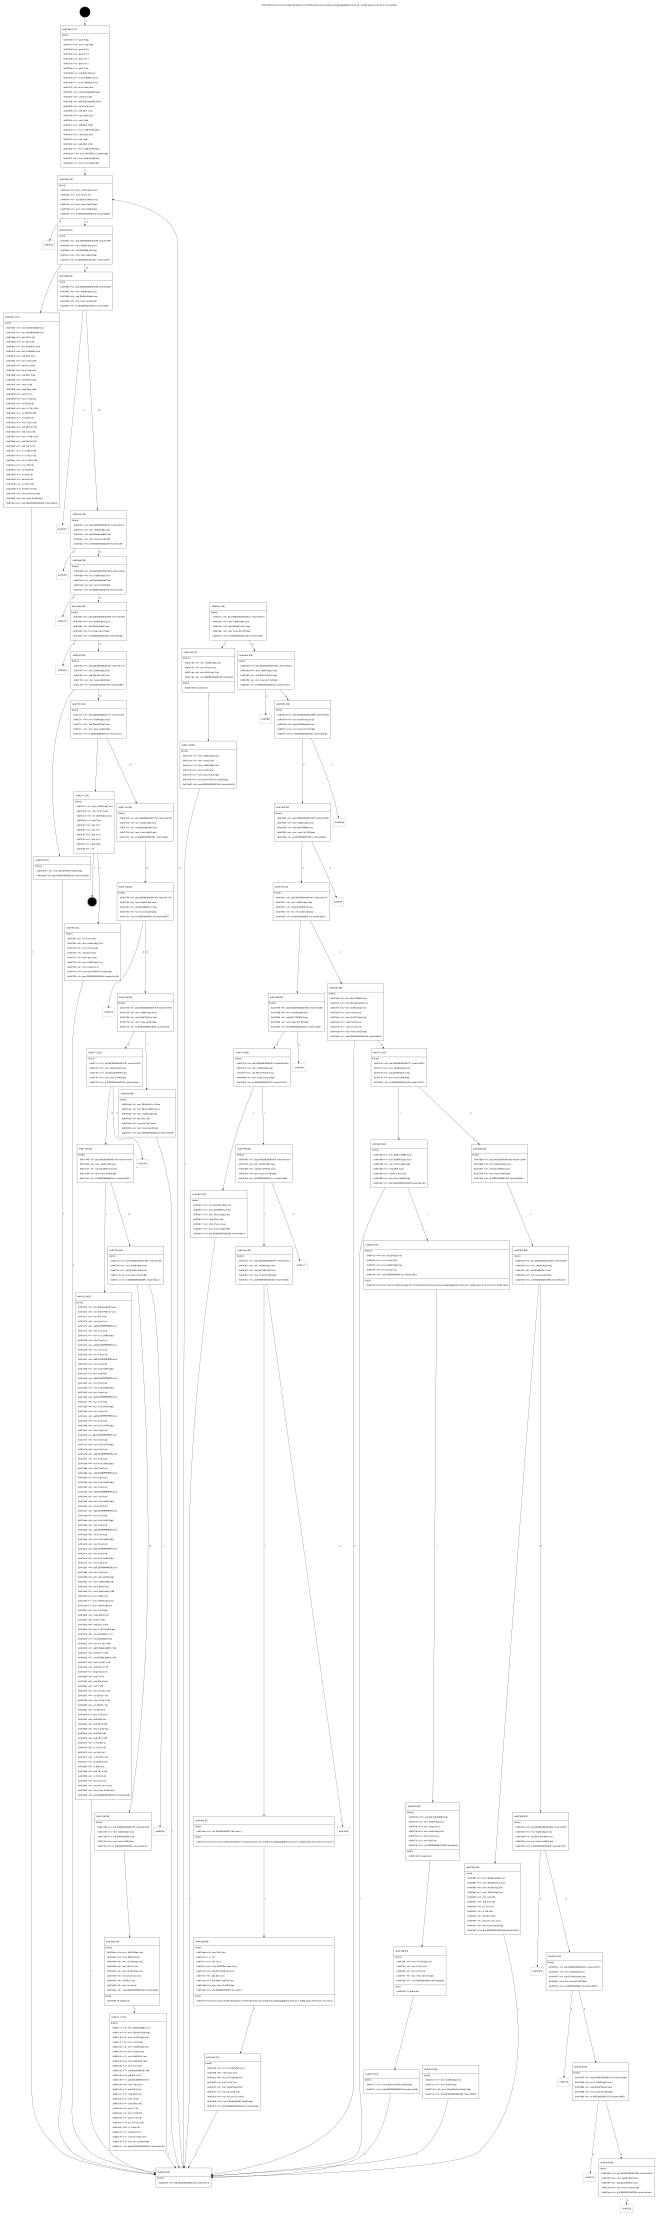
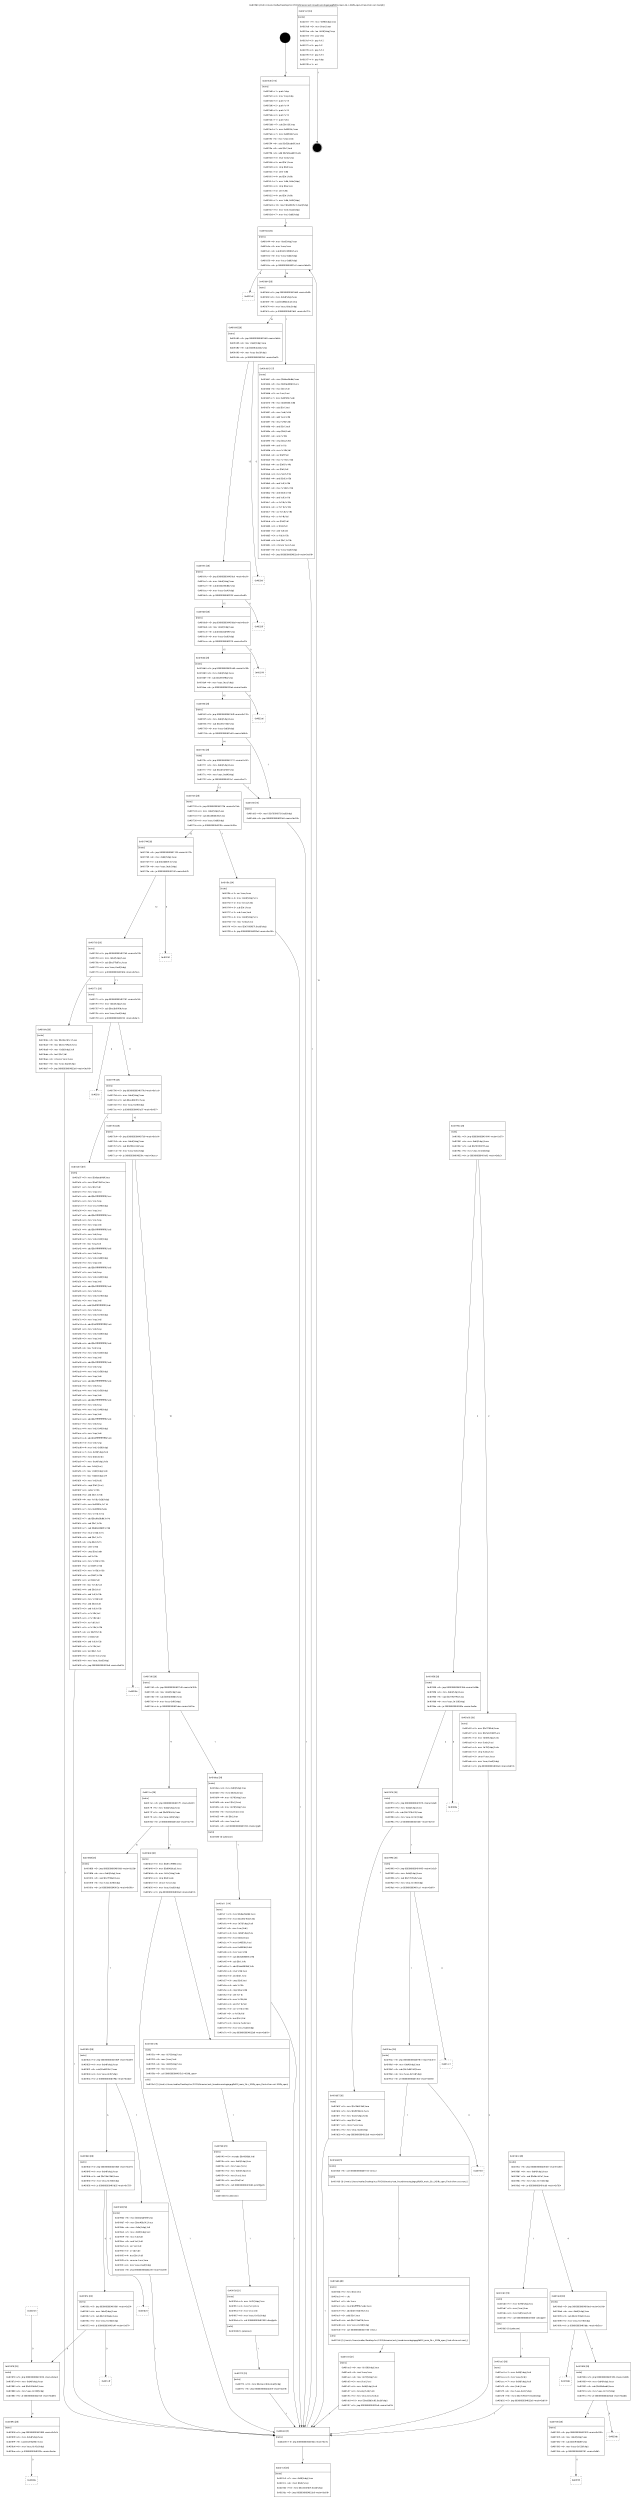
(97, 764) -> (251, 791)
(302, 861) -> none
(99, 888) -> (228, 853)
(380, 1044) -> (169, 1749)
(594, 2136) -> (32, 2338)
(348, 2165) -> (302, 2454)
